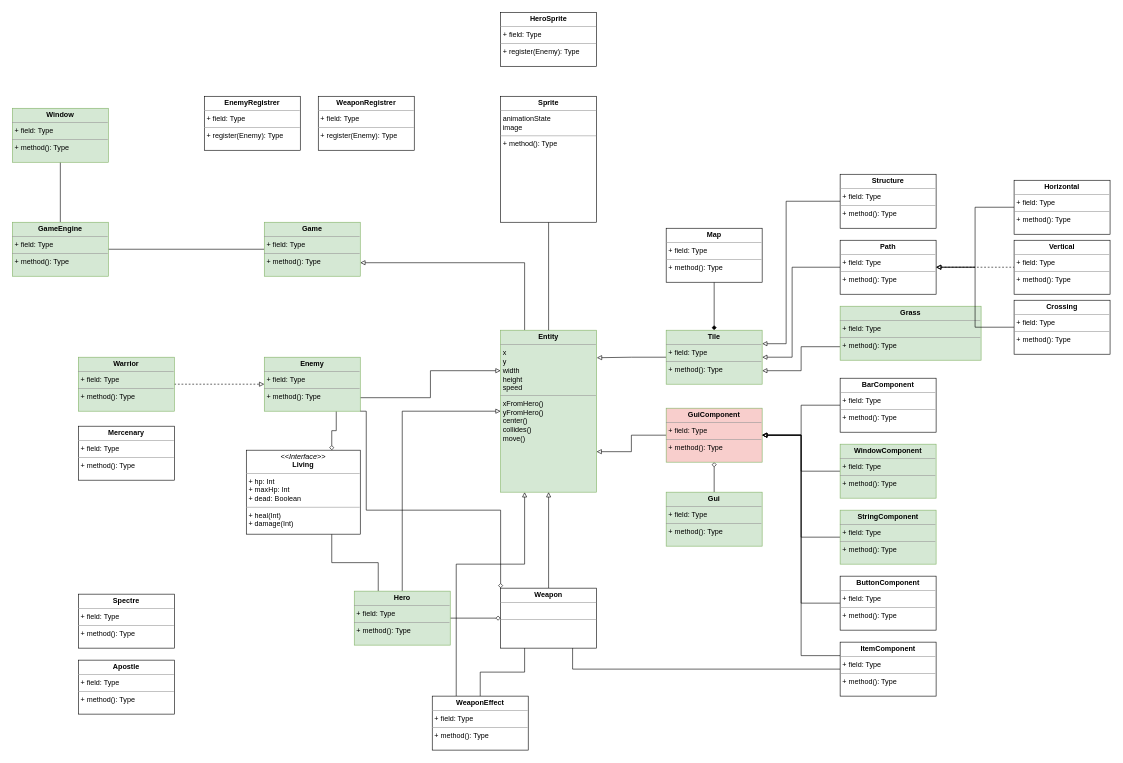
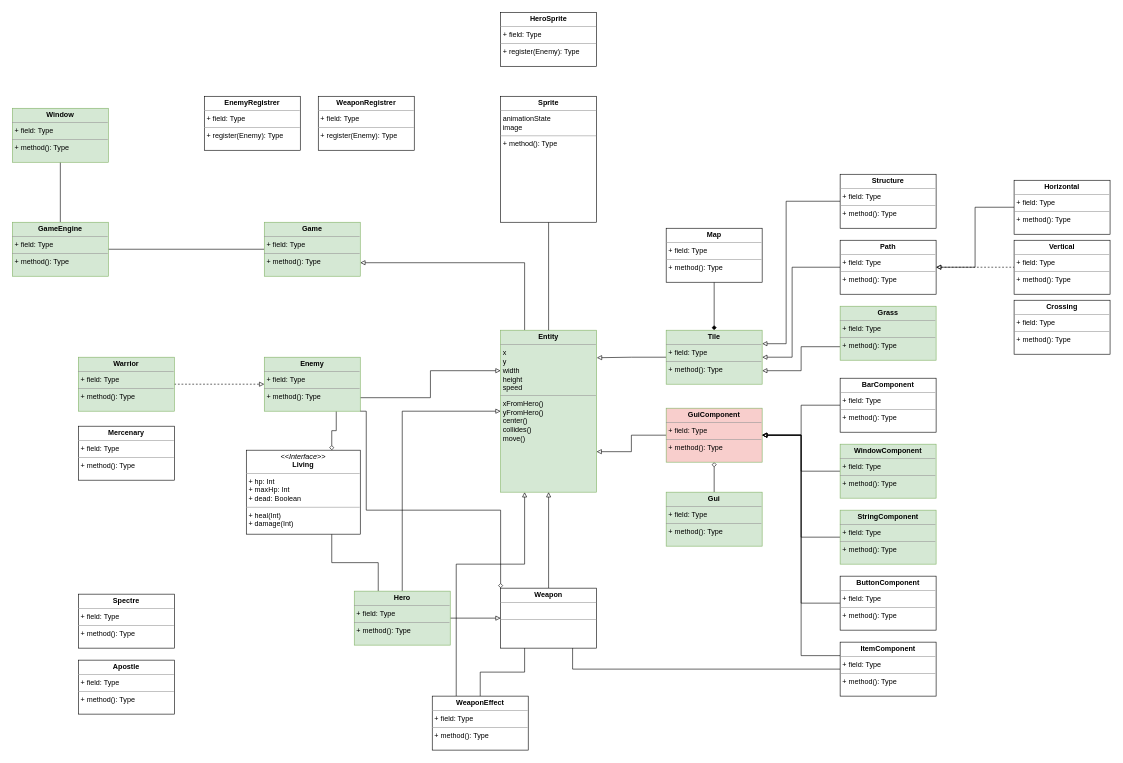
(975, 317) -> none
(911, 333) -> (888, 333)
(494, 618) -> (494, 618)
